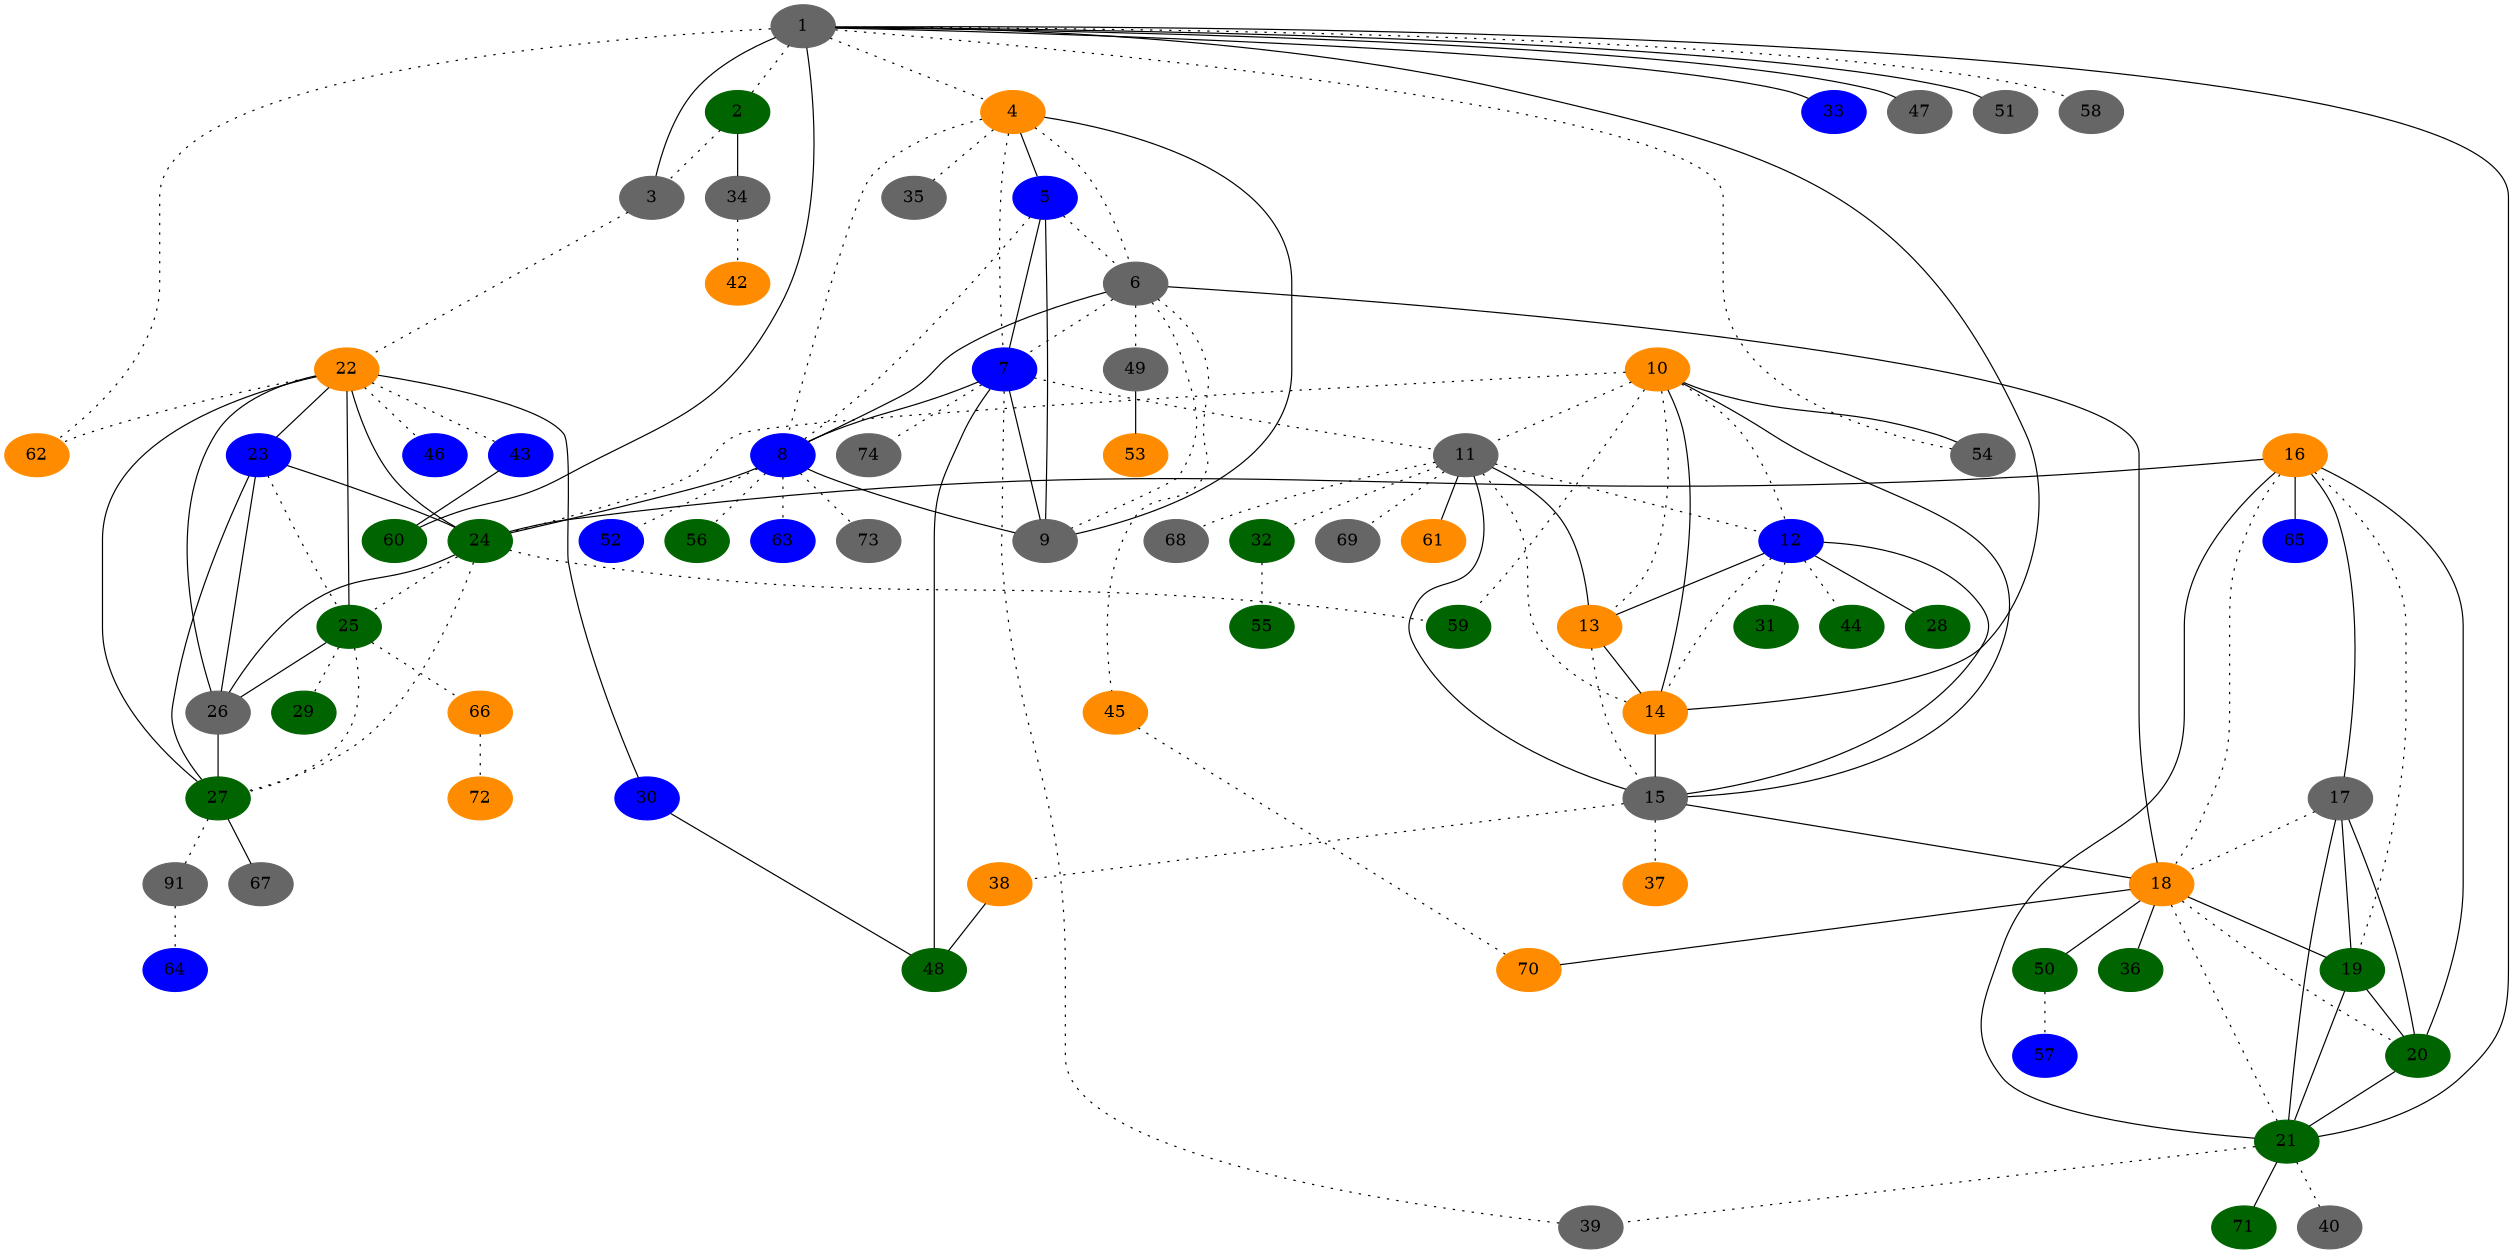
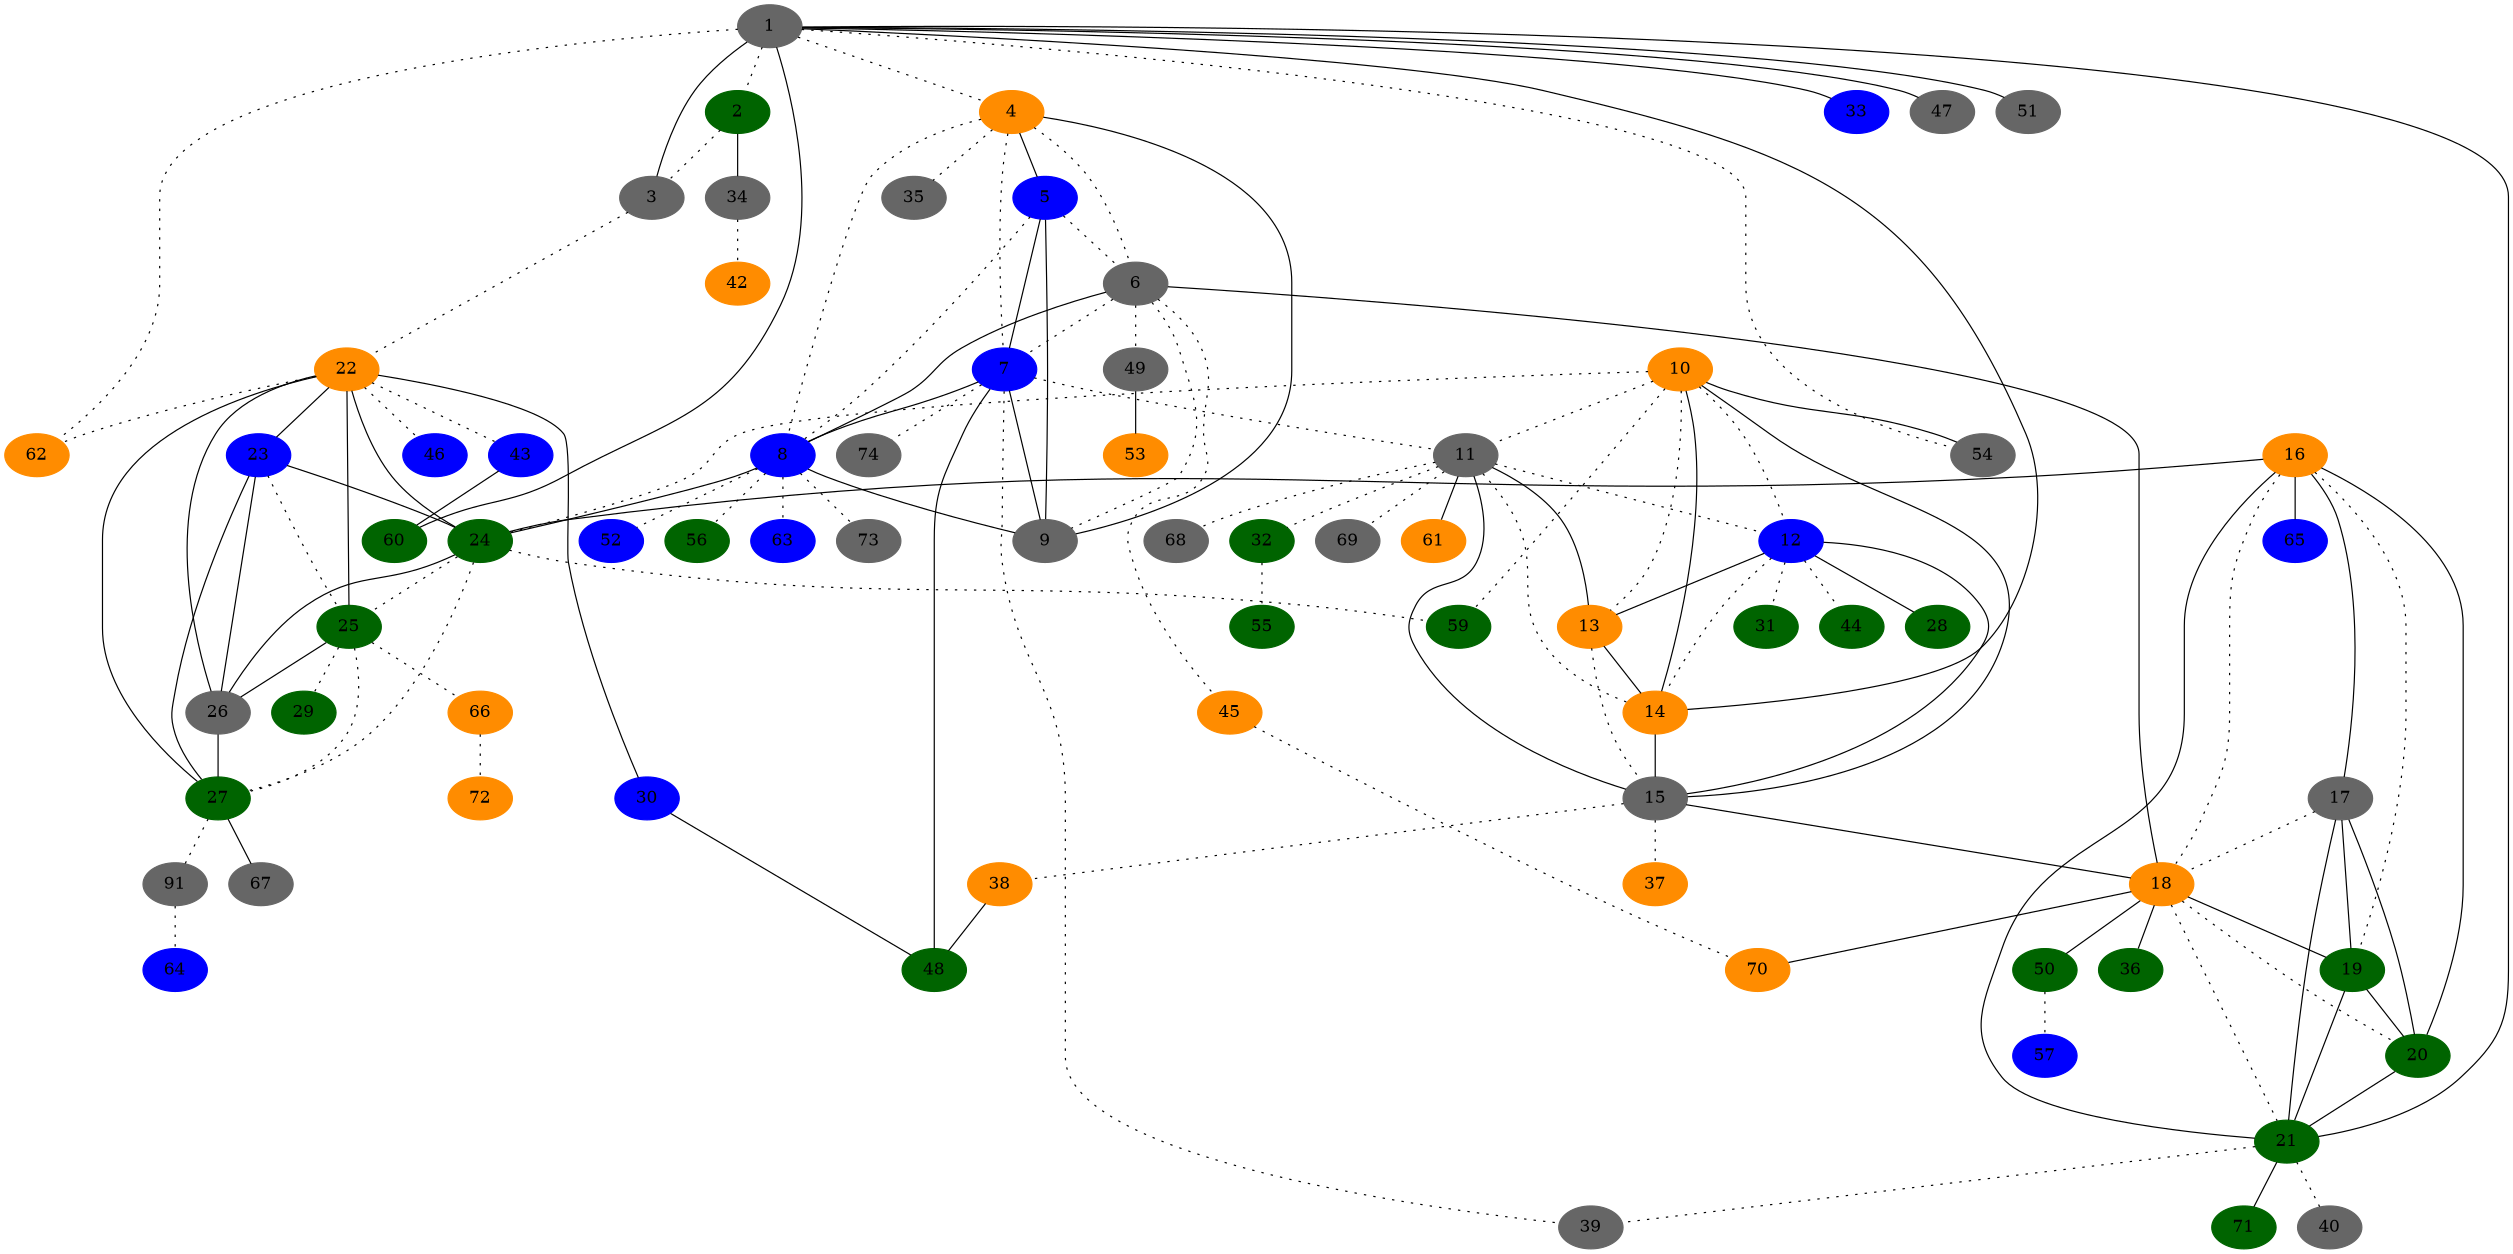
(2091, 112) -> none
